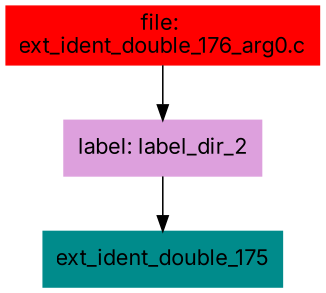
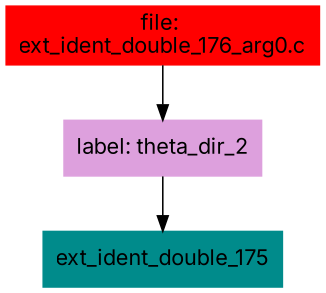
(163, 148) -> (163, 148)
